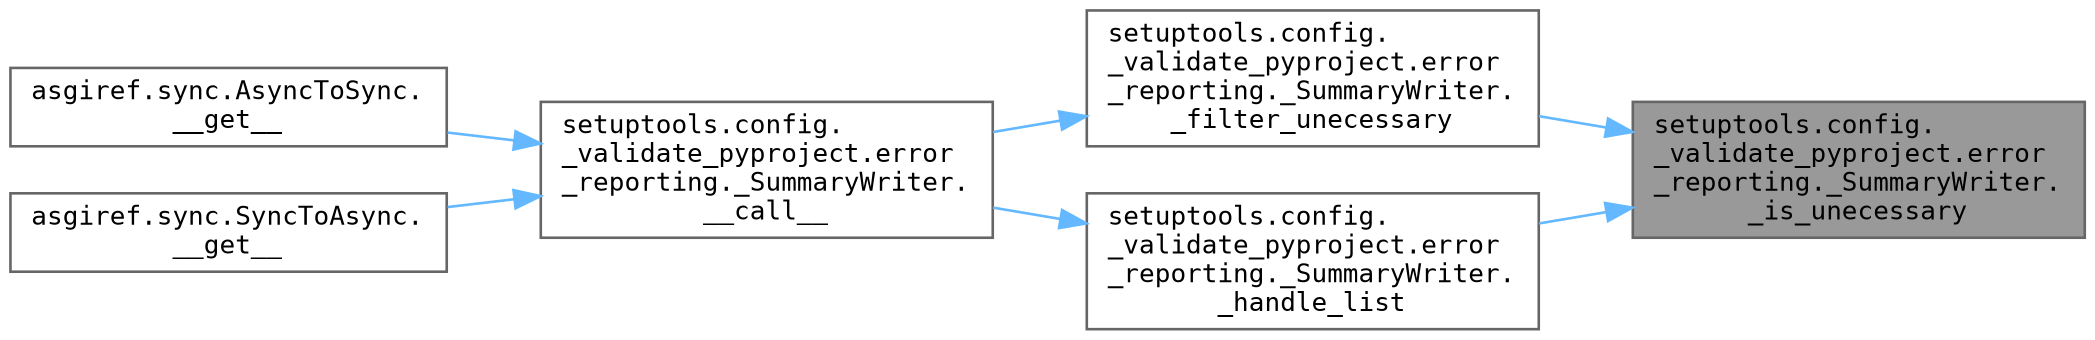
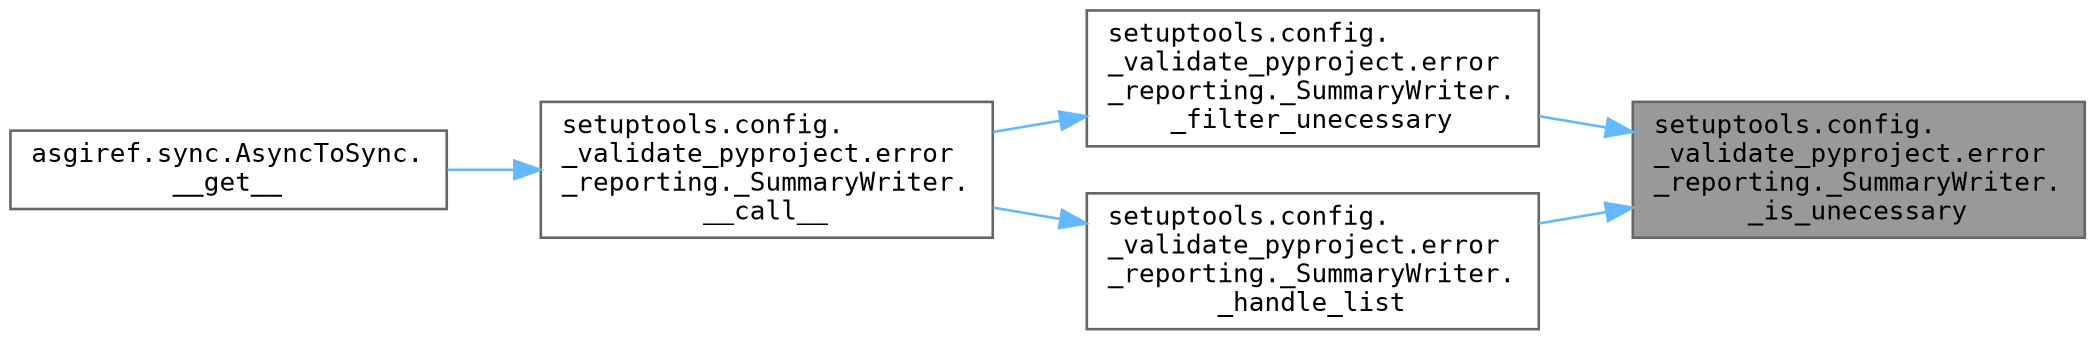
(229, 233) -> none
